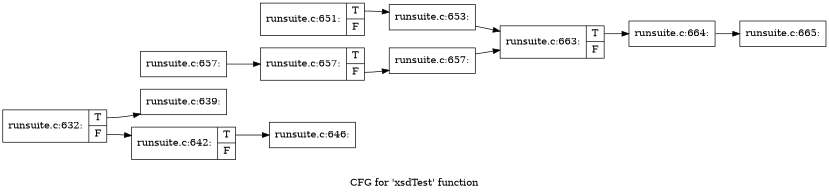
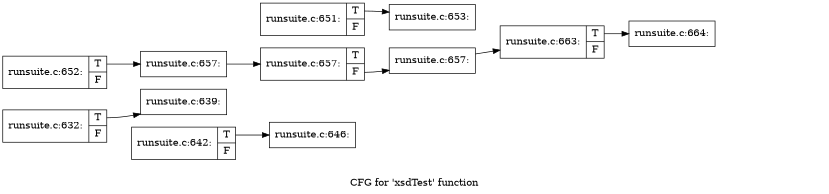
(484, 28) -> none
(783, 34) -> none
none -> (55, 72)
(116, 135) -> none
